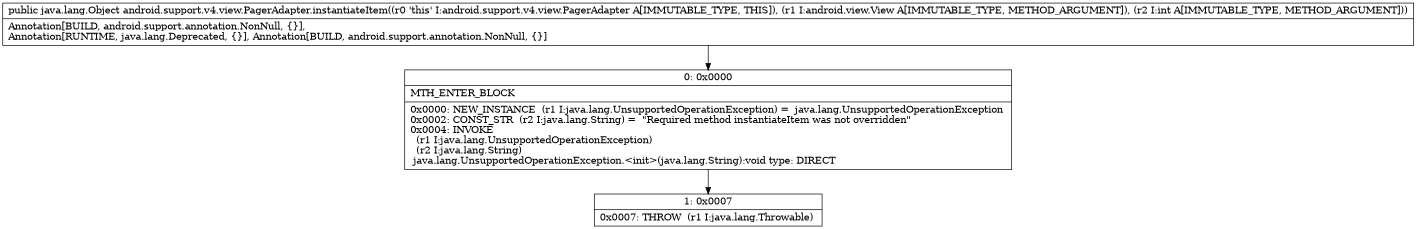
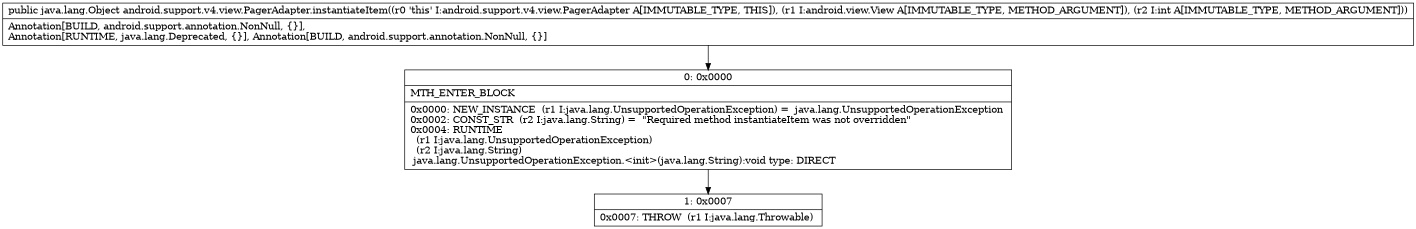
(455, 130) -> (460, 130)
